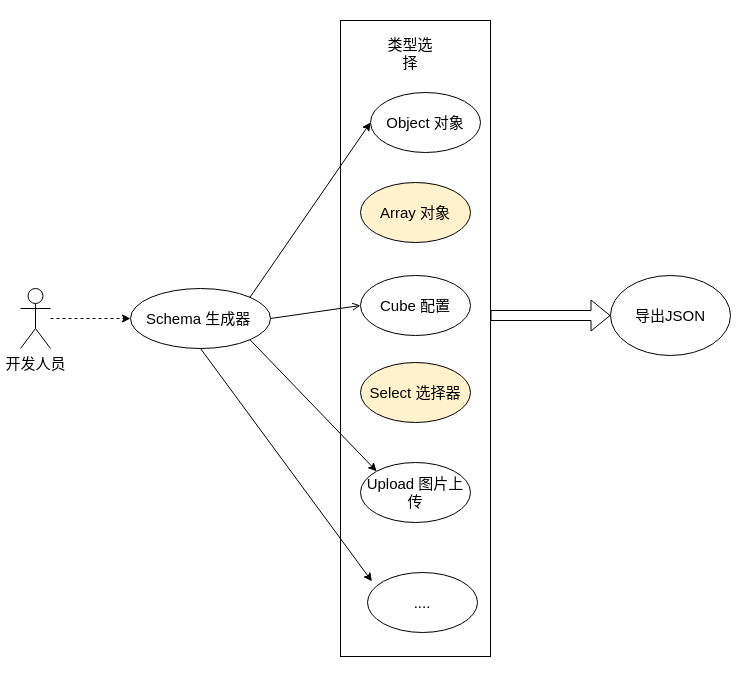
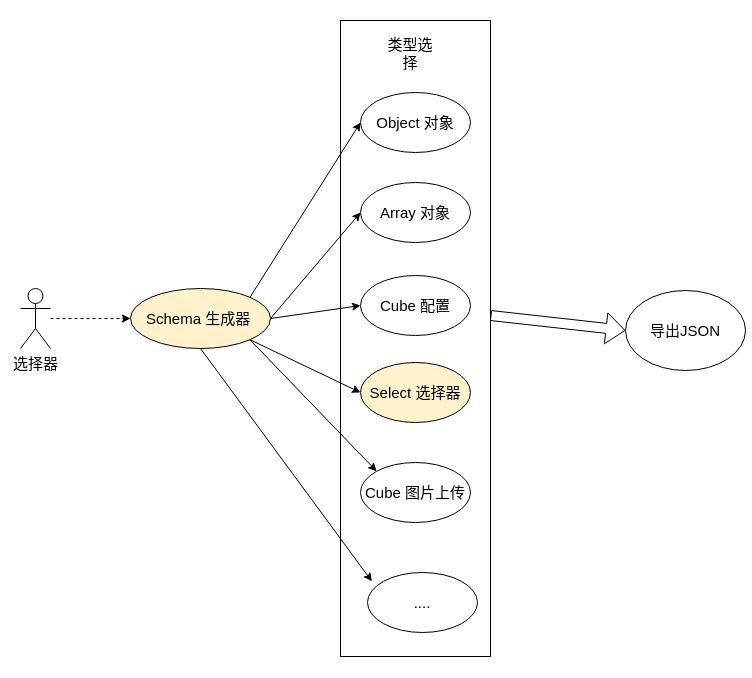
(426, 123) -> (416, 123)
(416, 213) -> (416, 213)
none -> (314, 267)
(354, 306) -> (352, 307)
(671, 316) -> (686, 331)
(201, 319) -> (201, 319)
(36, 365) -> (36, 365)
none -> (306, 366)
(416, 493) -> (416, 493)
